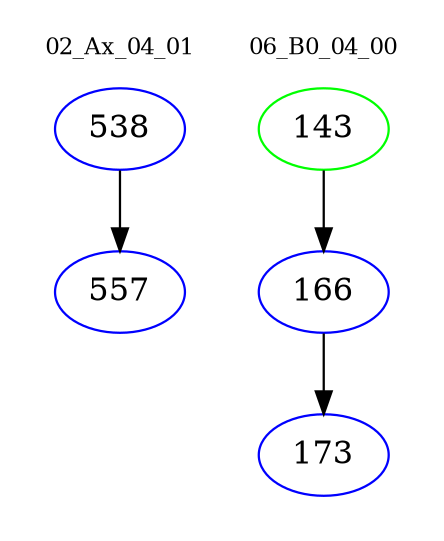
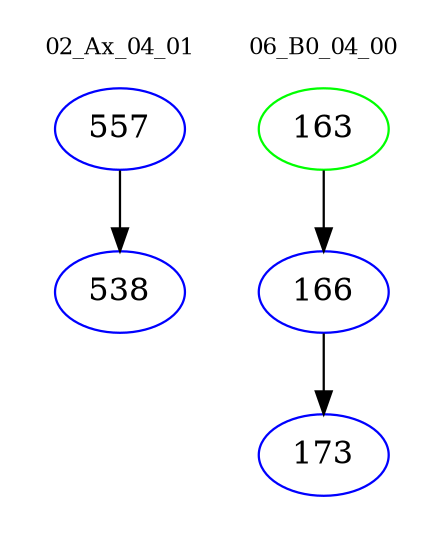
(324, 129) -> (324, 129)
(120, 199) -> (120, 199)
